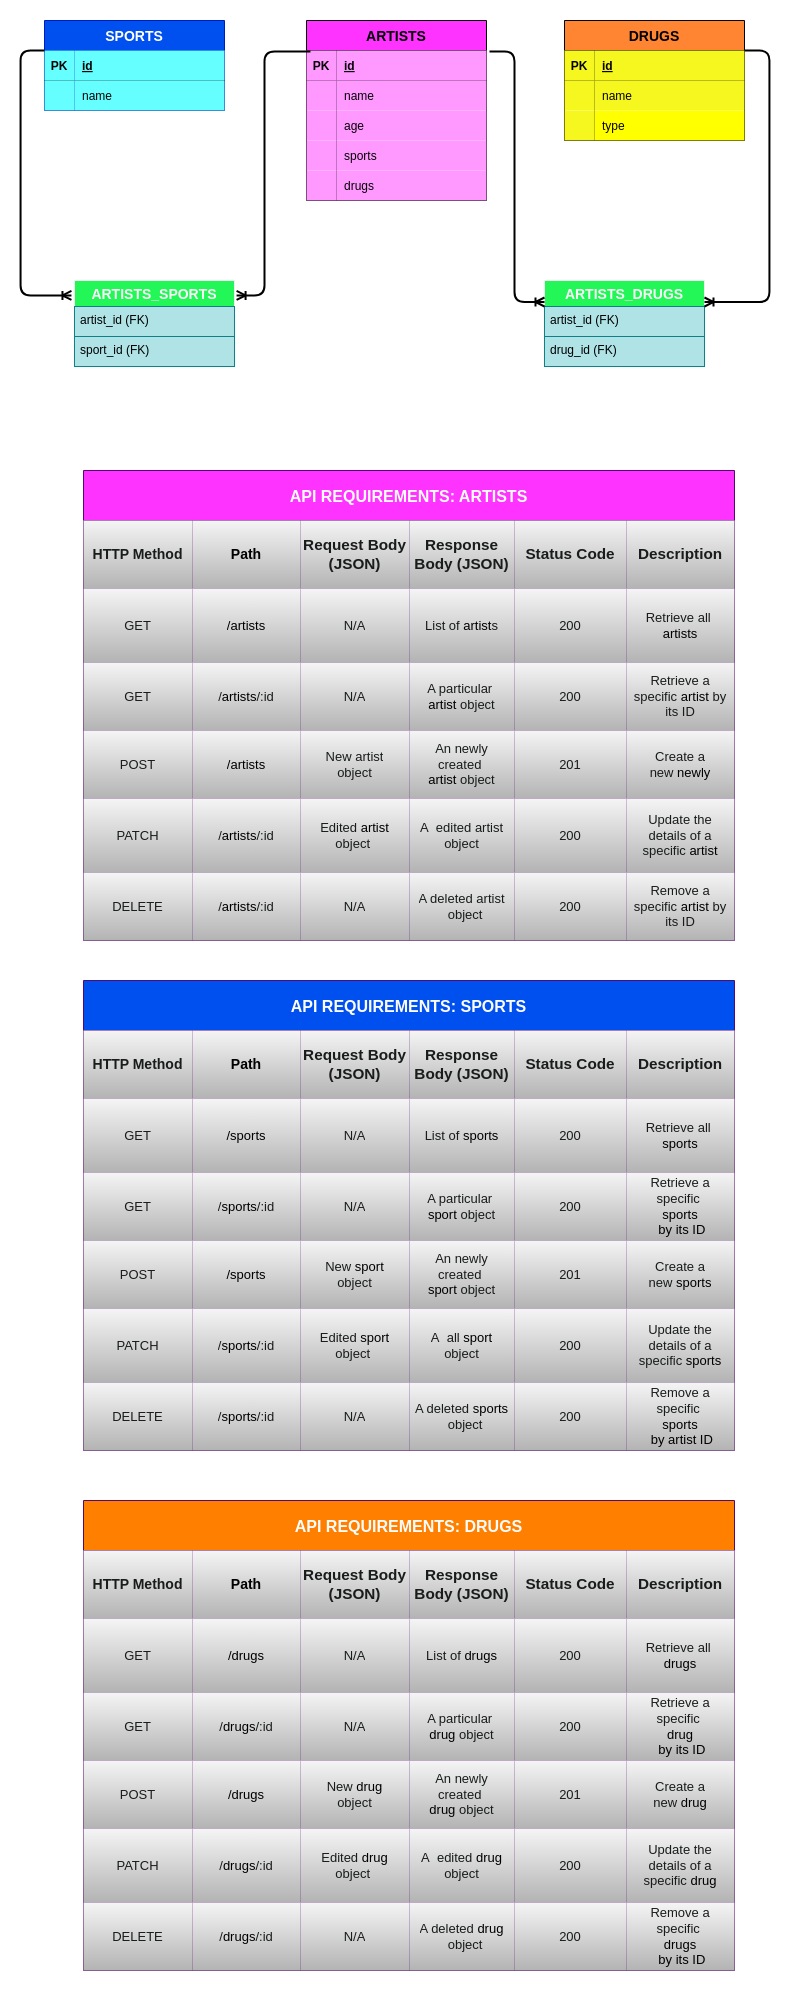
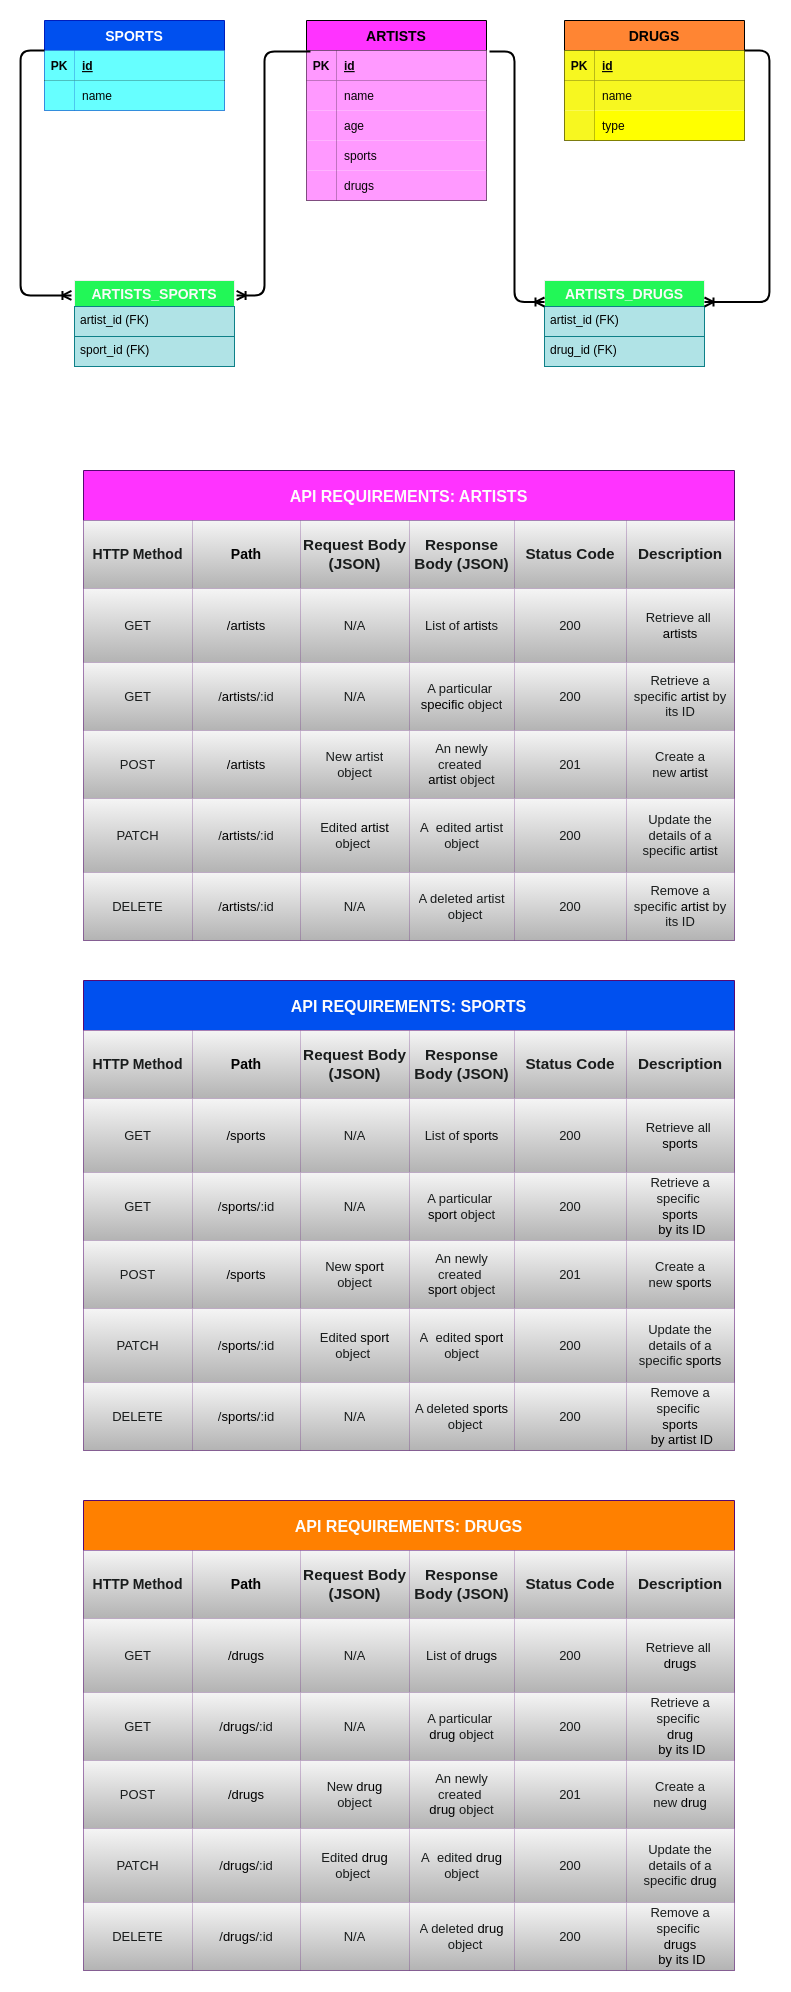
(462, 697) -> (462, 697)
(681, 765) -> (681, 765)
(462, 1346) -> (462, 1346)
